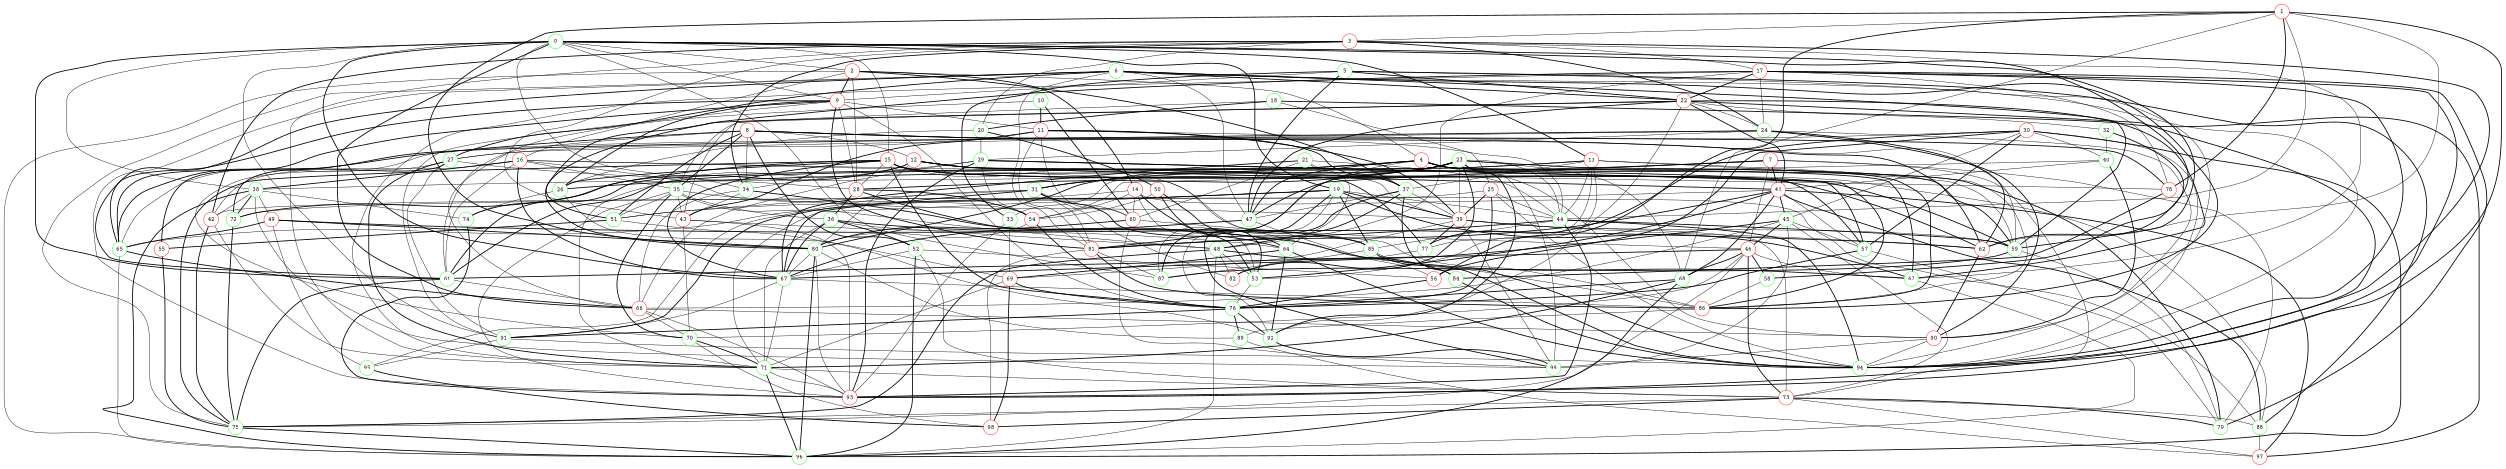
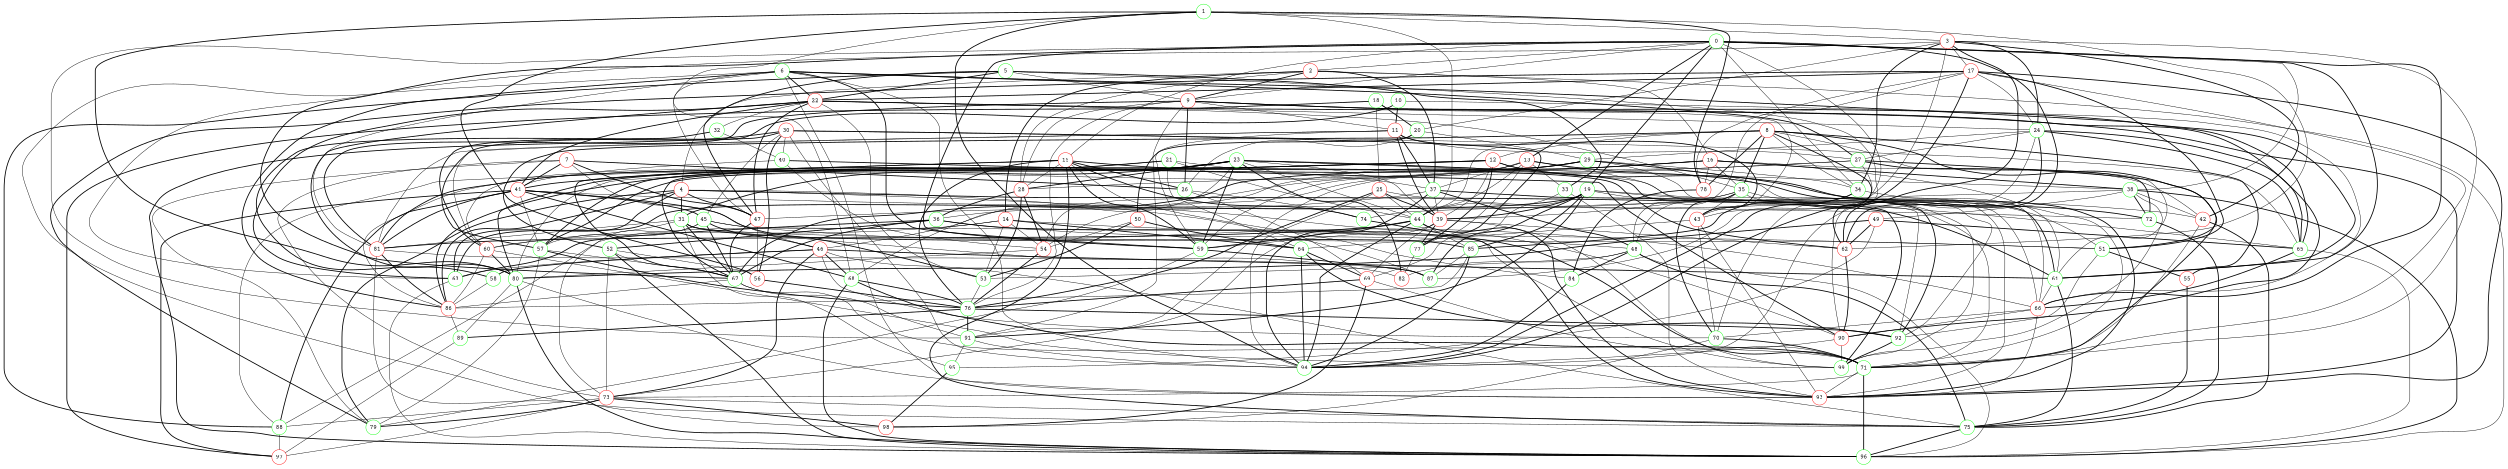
(2282, 12) -> (1204, 12)
(1249, 219) -> (757, 219)
(799, 264) -> (638, 262)
(766, 269) -> (1597, 279)
